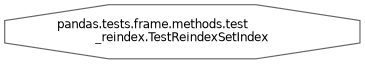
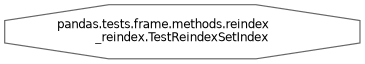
(182, 32) -> (182, 32)
